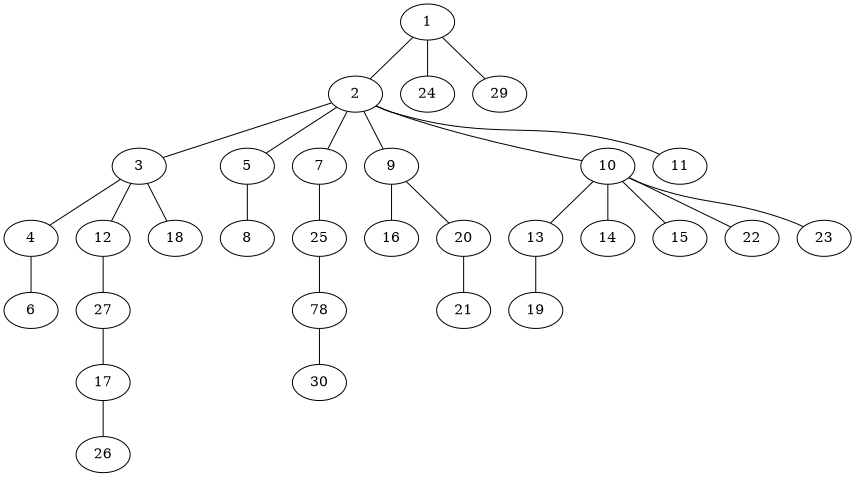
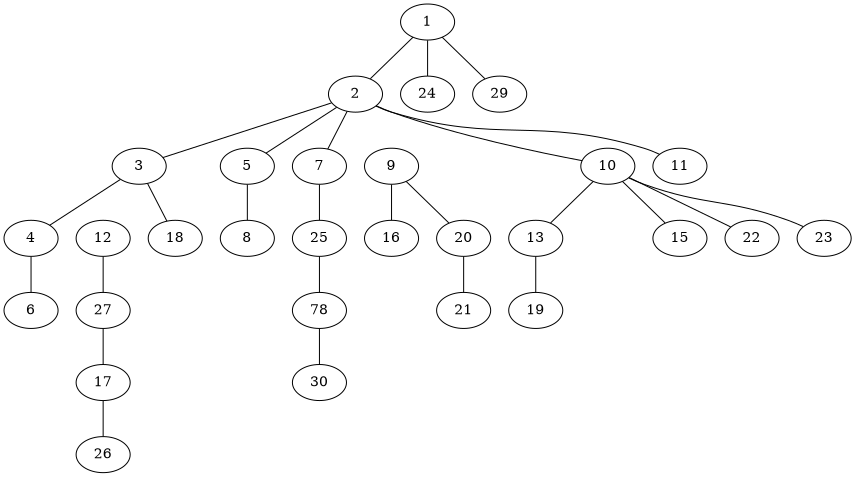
(374, 130) -> none
(121, 202) -> none
(608, 238) -> none
